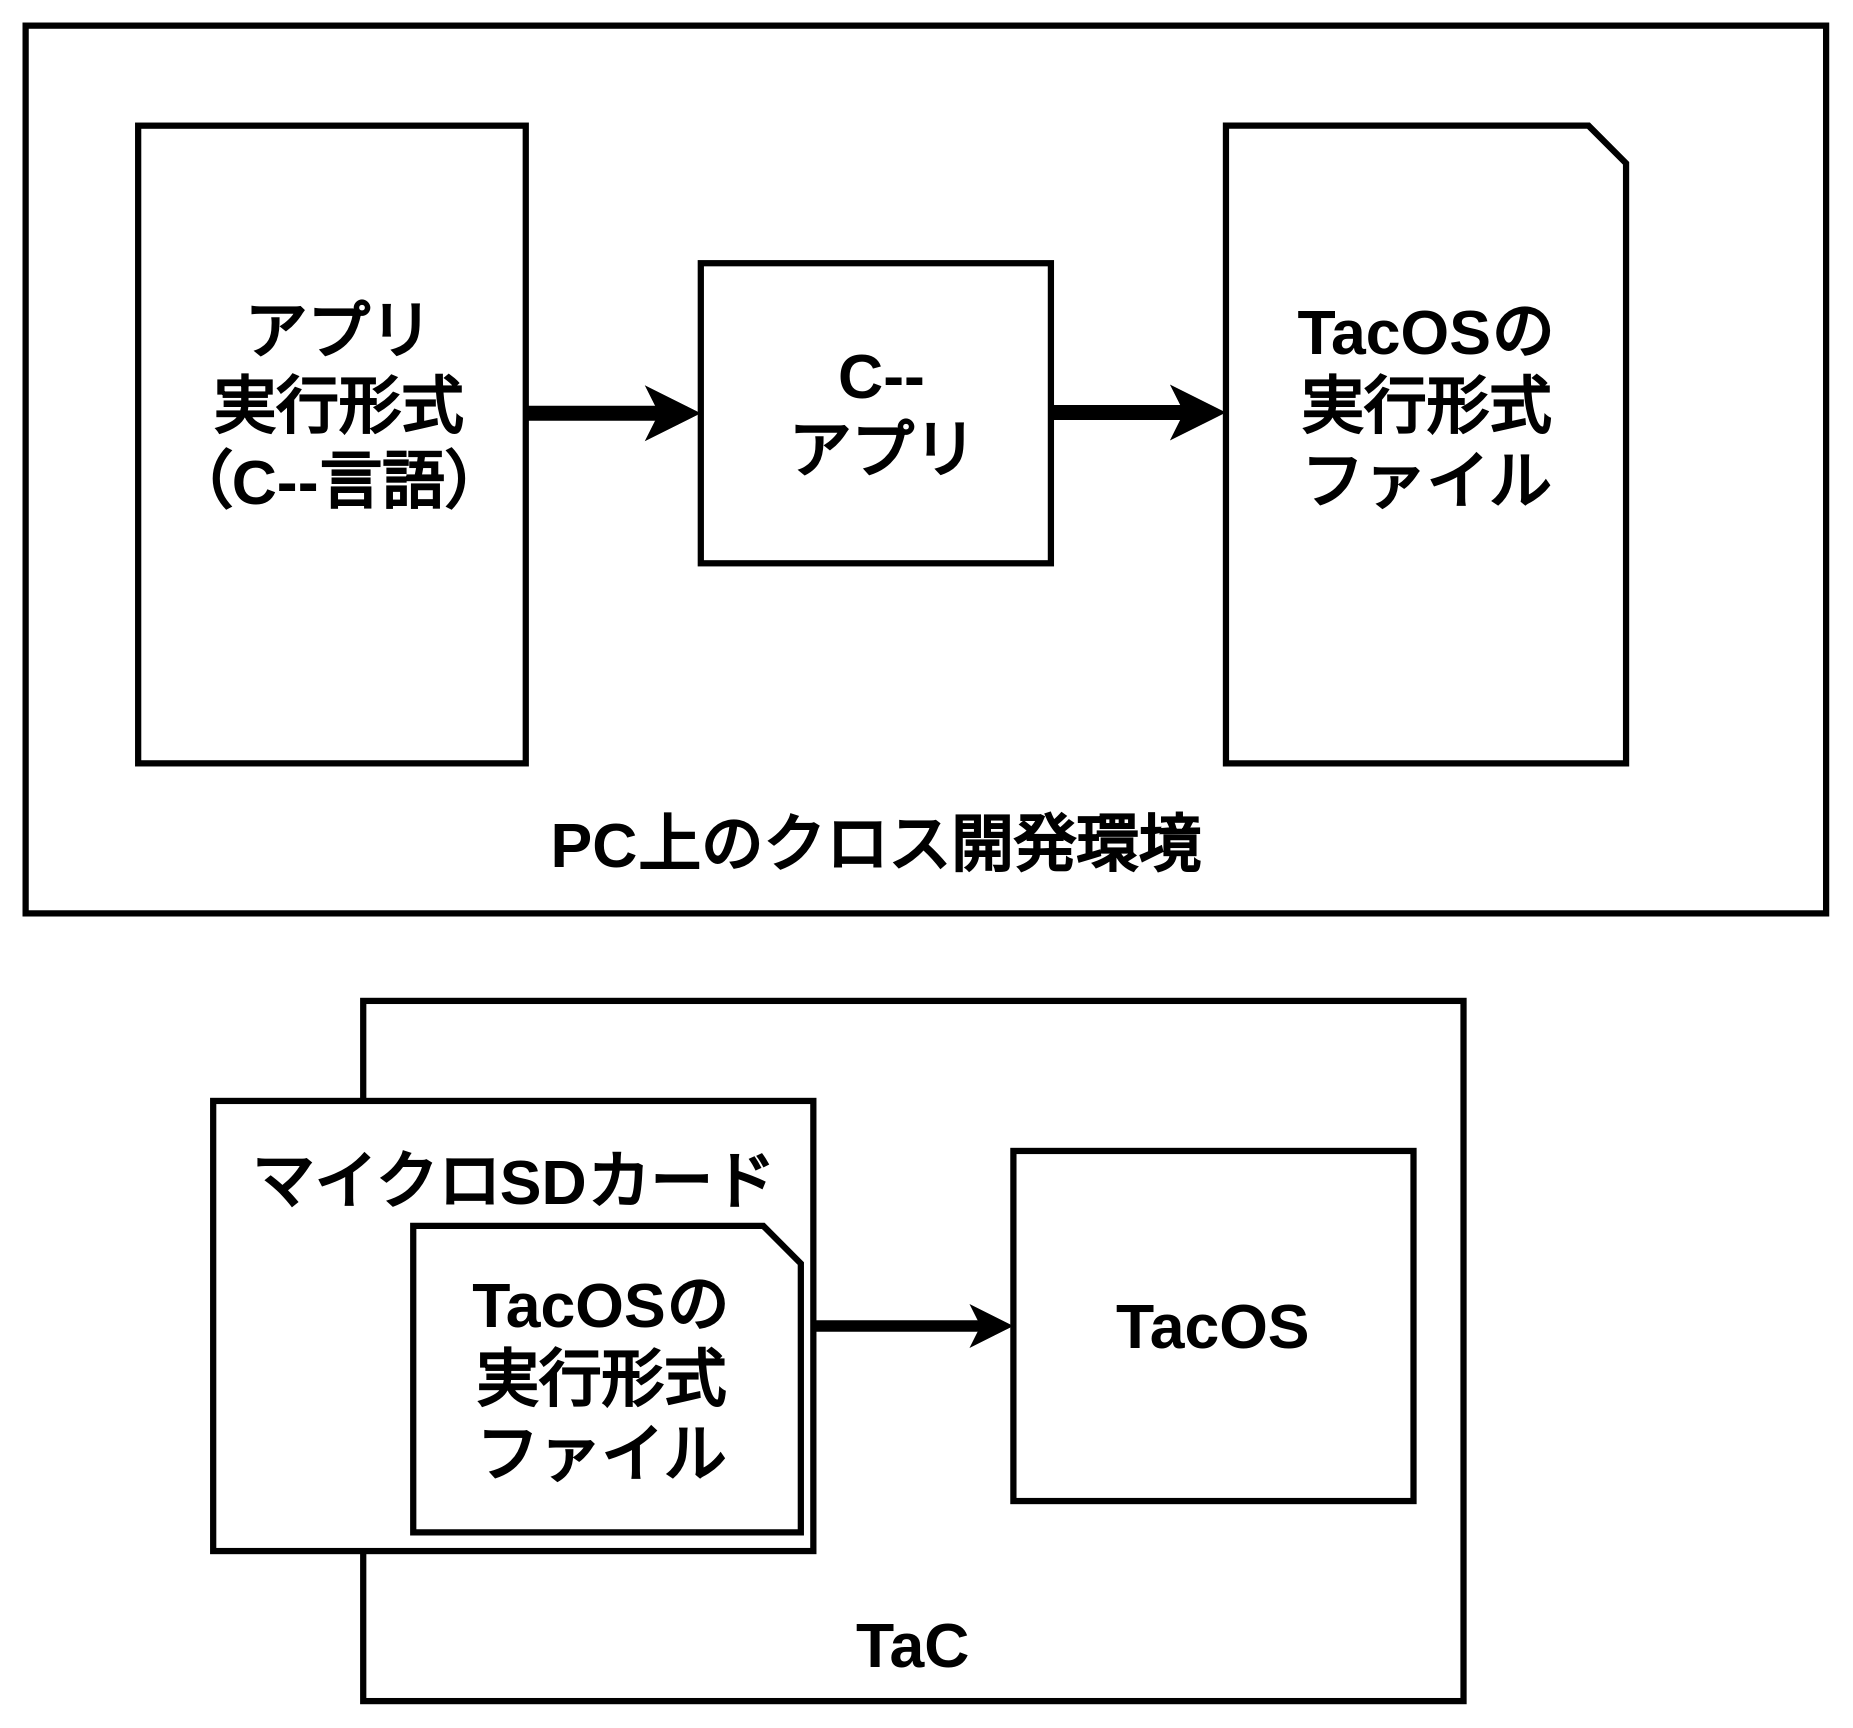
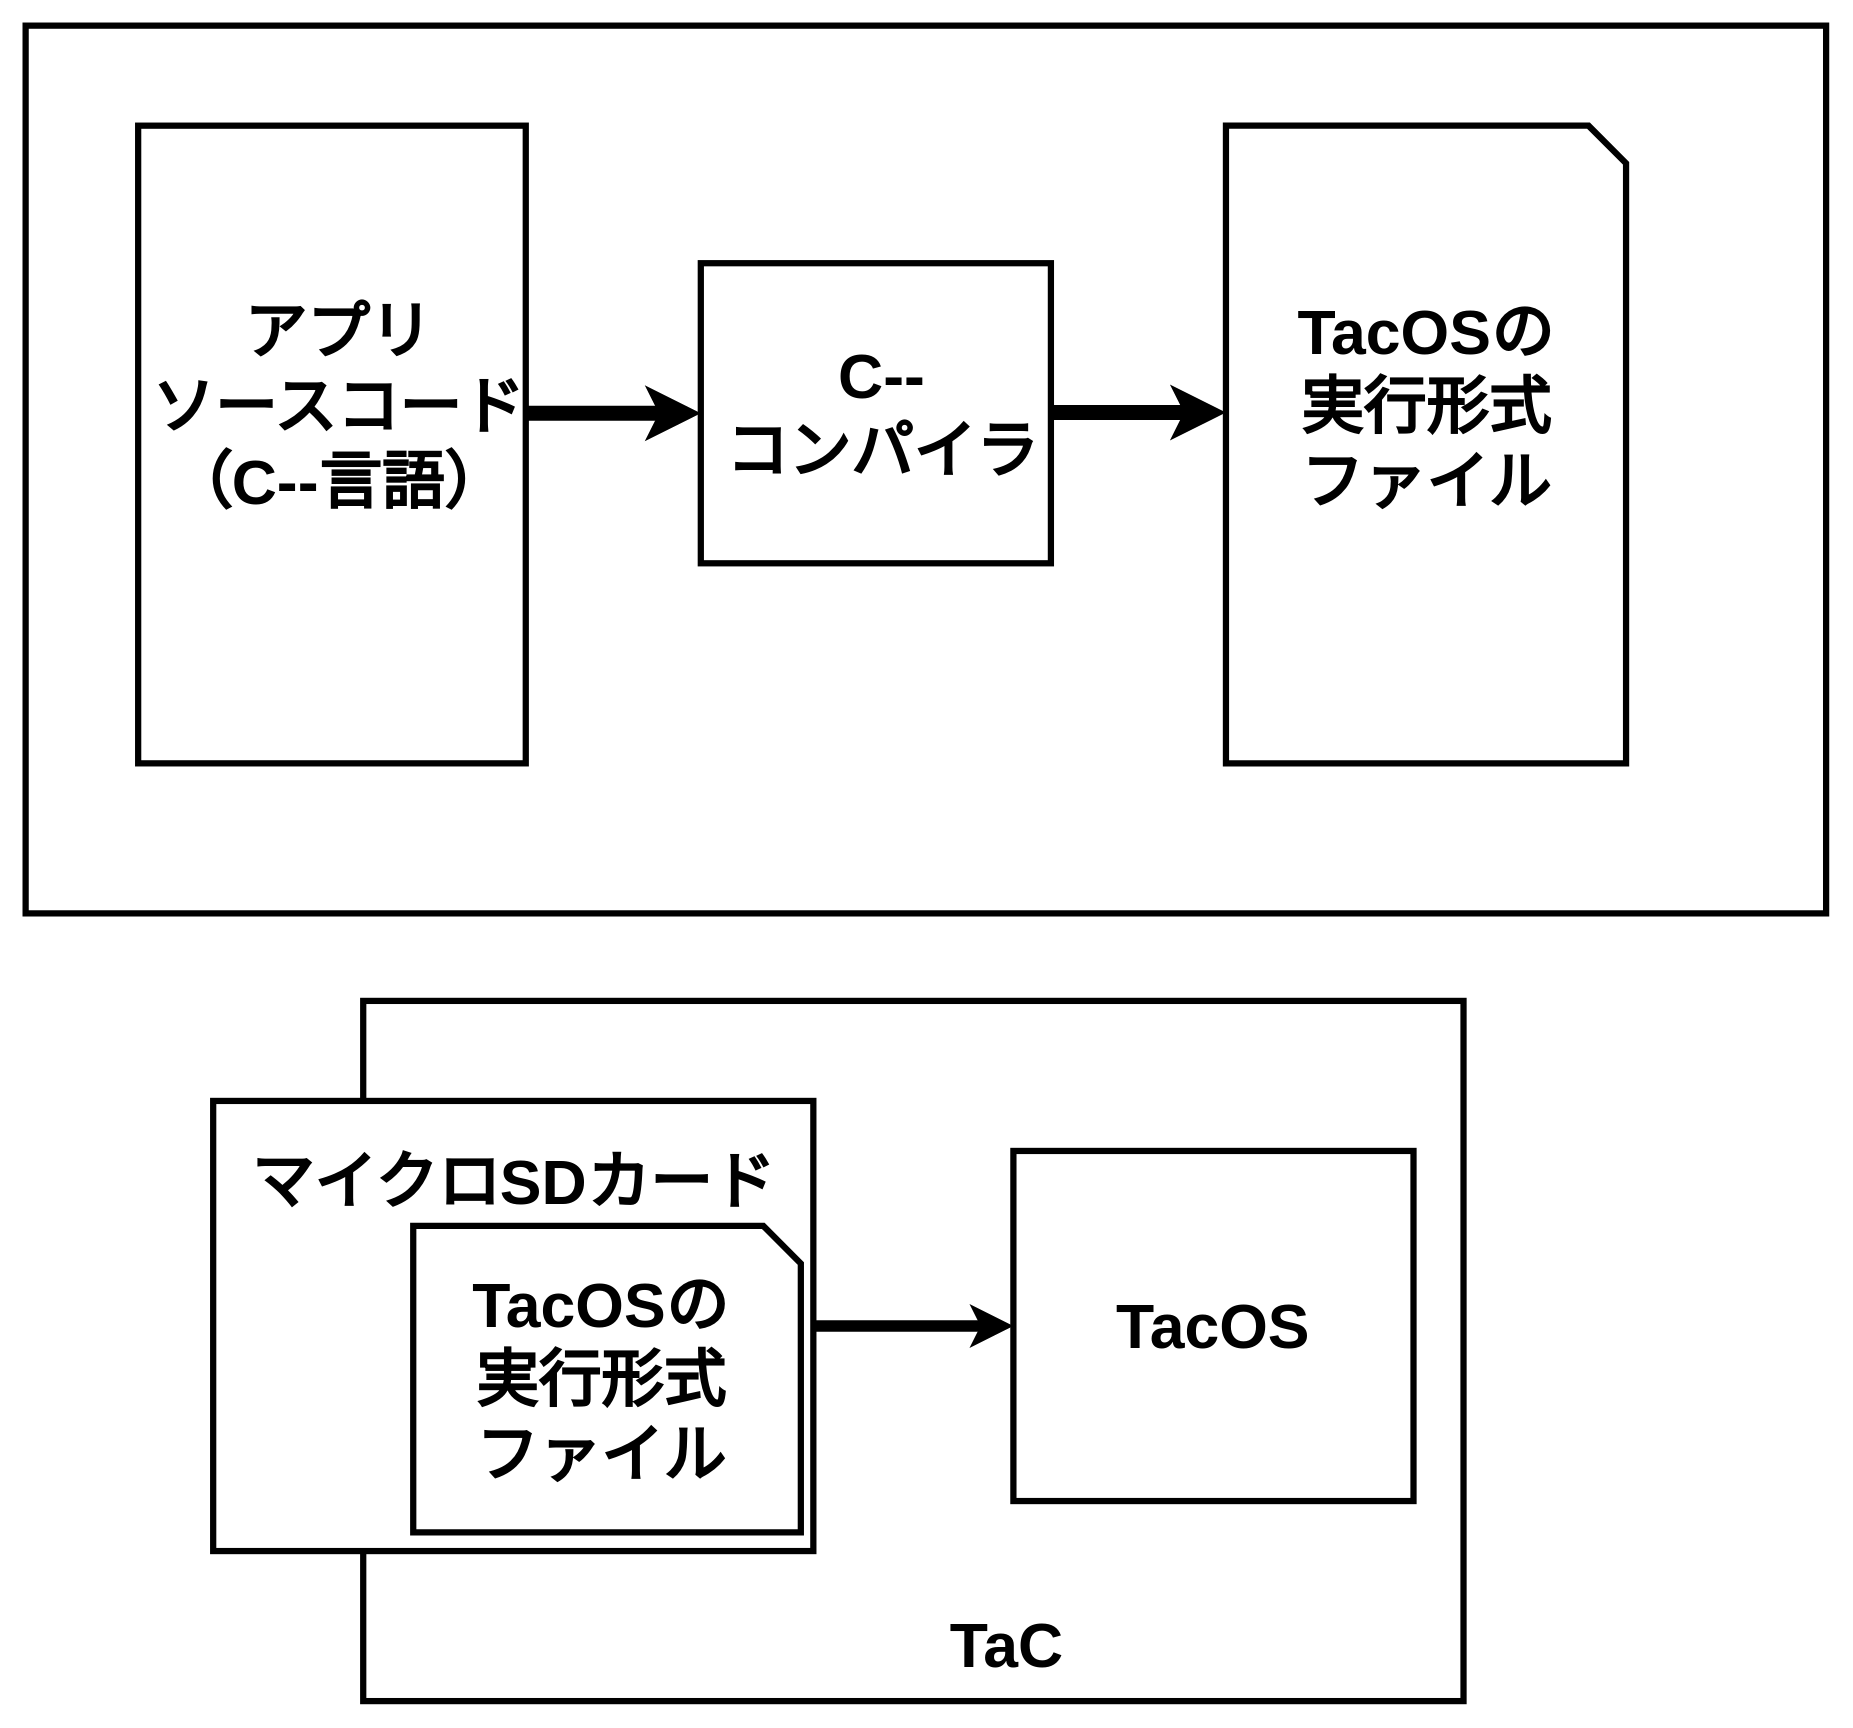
(338, 407) -> (338, 407)
(882, 413) -> (882, 413)
(876, 844) -> none
(913, 1644) -> (1007, 1644)
